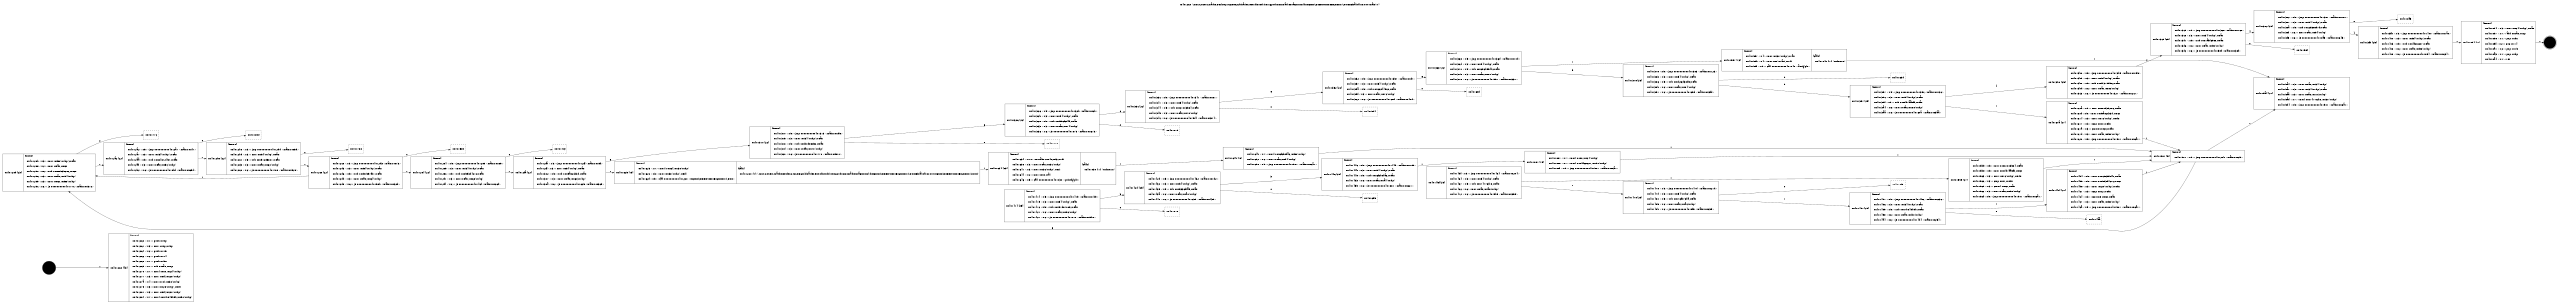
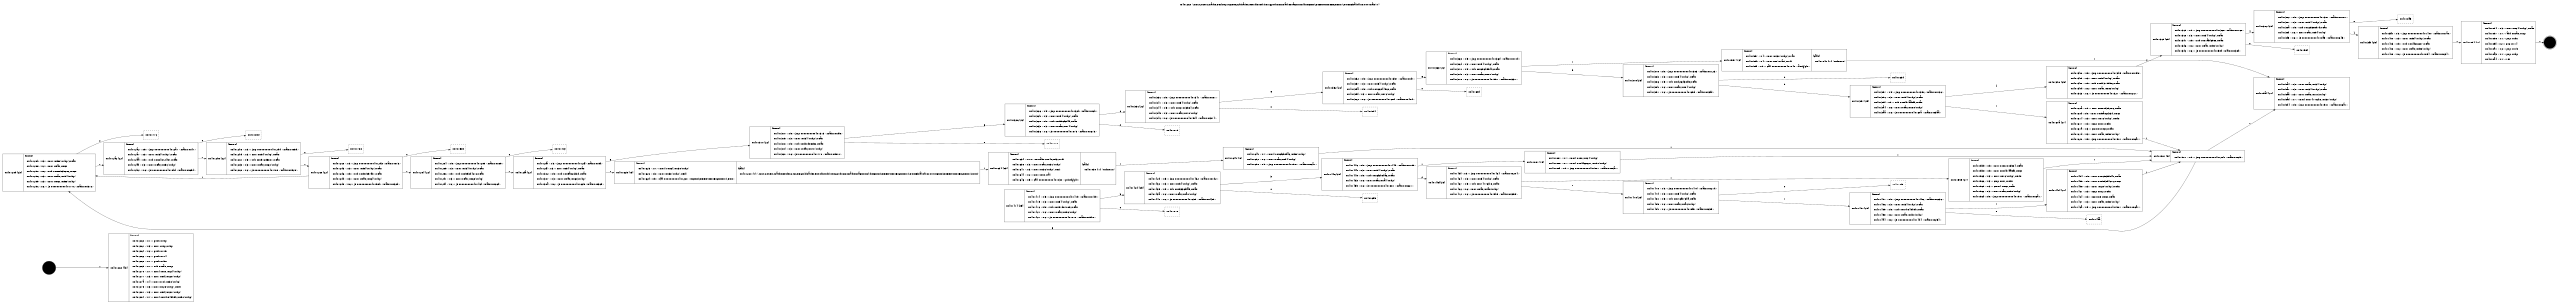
none -> (1421, 178)
